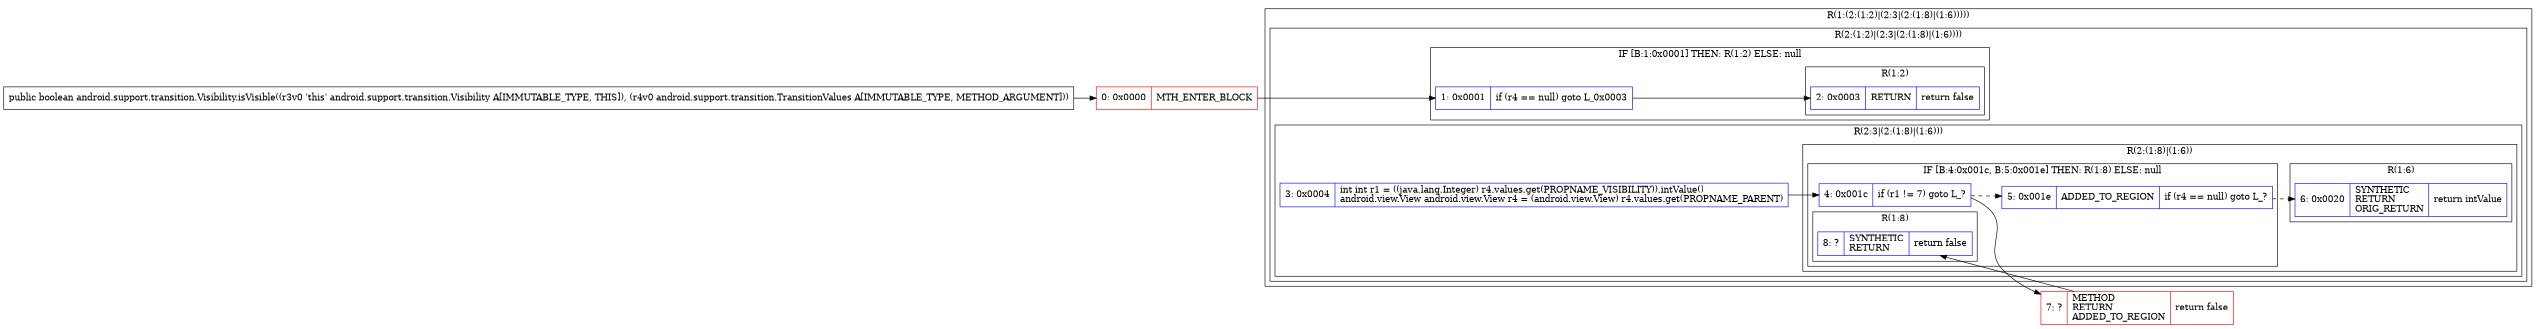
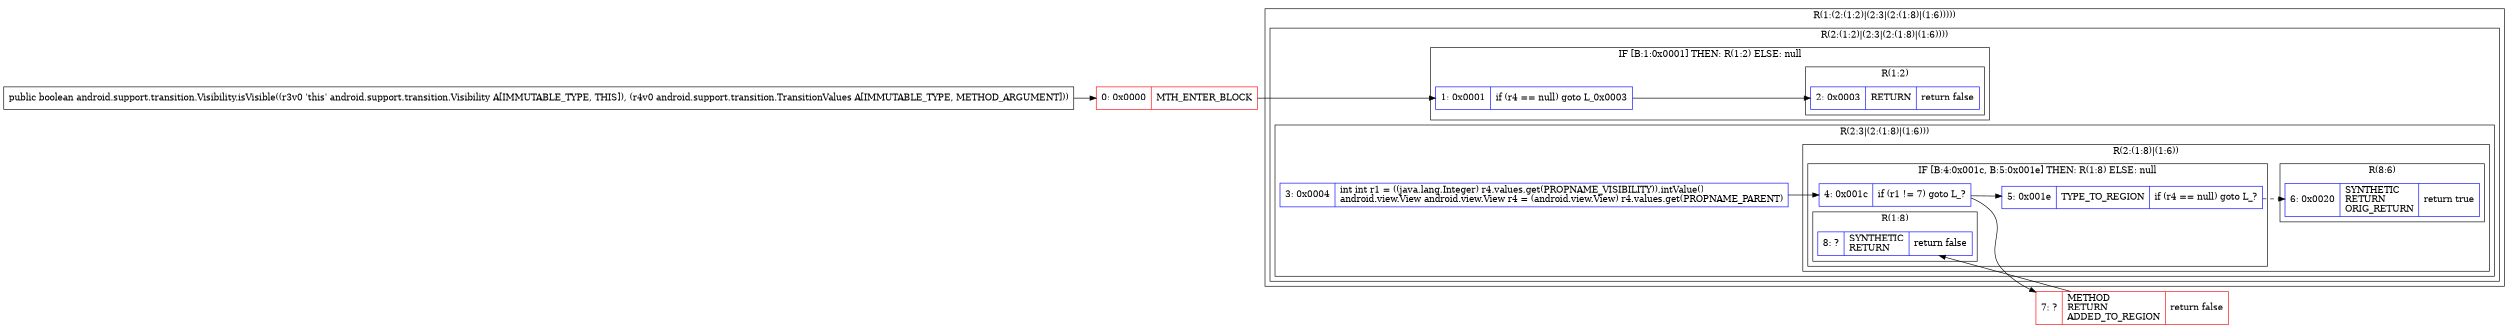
(2401, 171) -> (2382, 171)
(1983, 196) -> (1983, 196)
(2108, 197) -> (2103, 197)
(2468, 200) -> (2449, 200)
